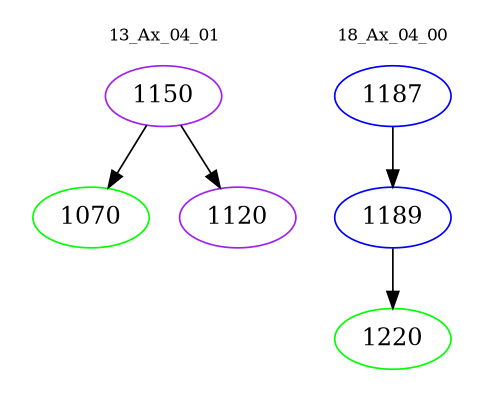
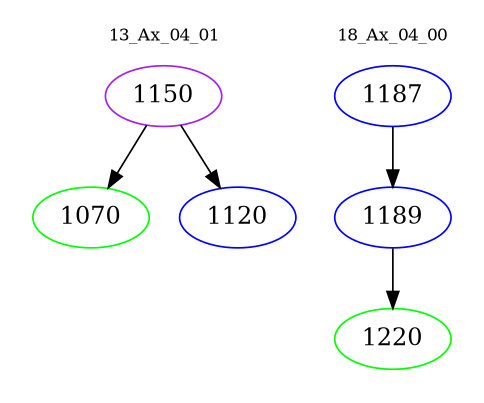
(238, 218) -> (238, 218)
